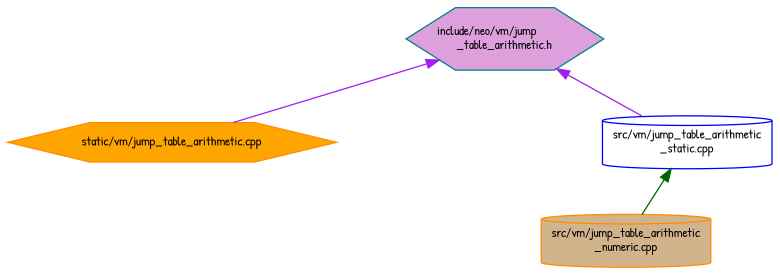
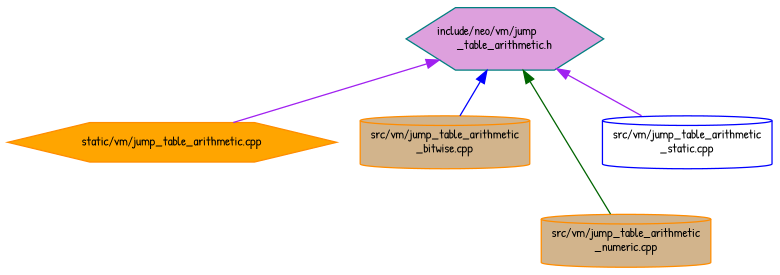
none -> (445, 142)
(653, 197) -> (570, 148)
